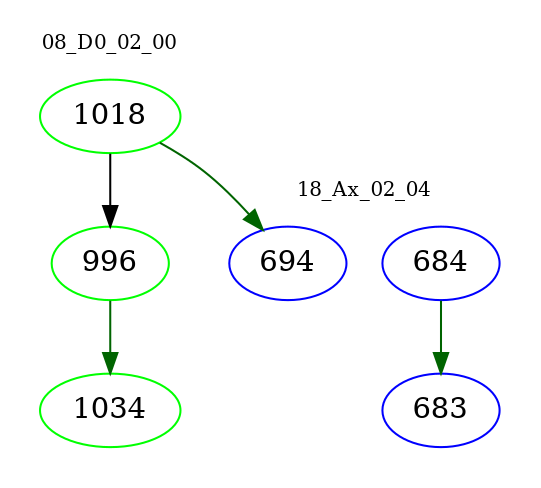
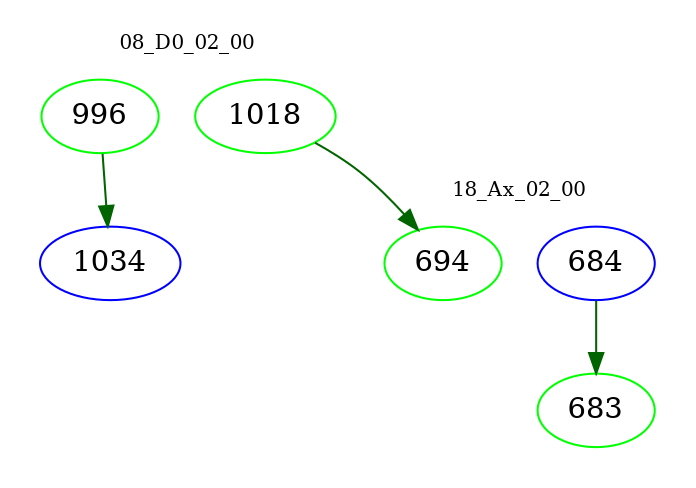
(110, 180) -> none
(364, 191) -> (520, 191)
(288, 263) -> (443, 263)
(110, 410) -> (110, 263)
(441, 410) -> (596, 410)
